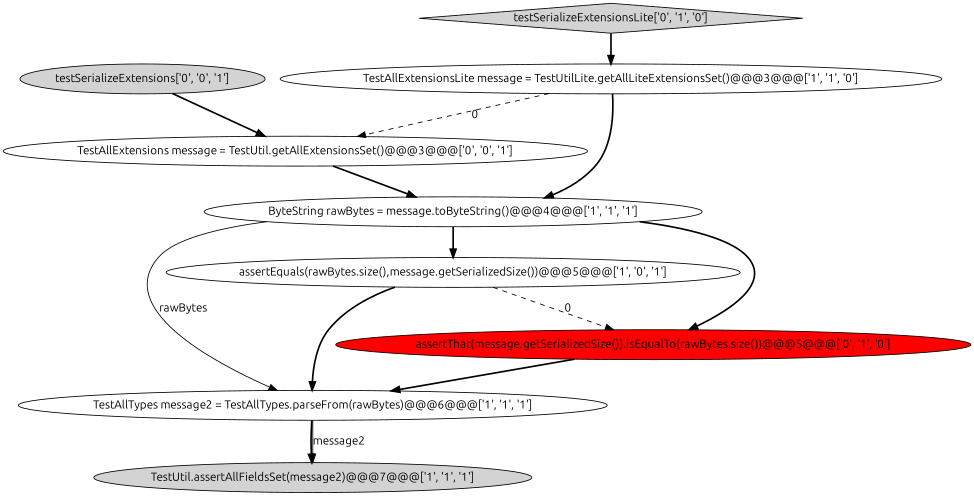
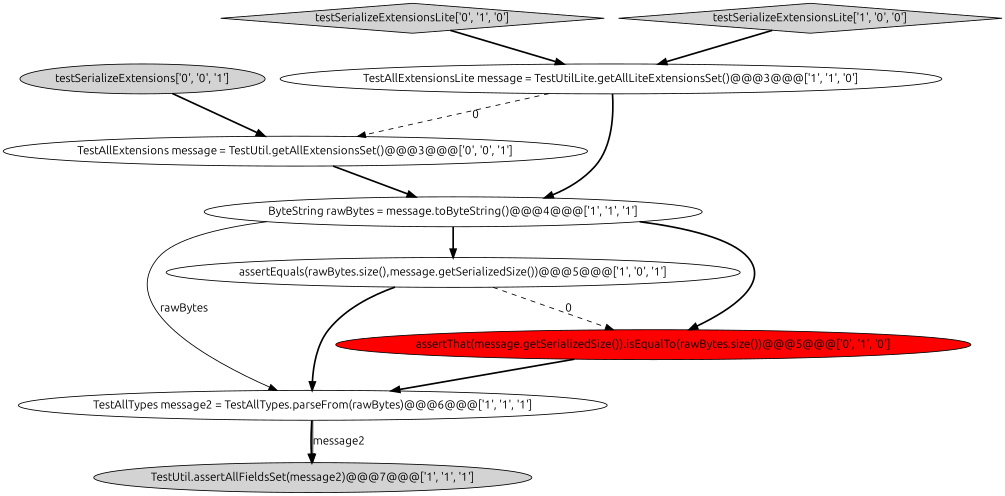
none -> (810, 18)
